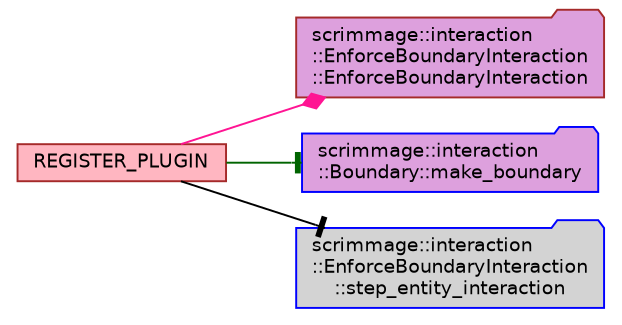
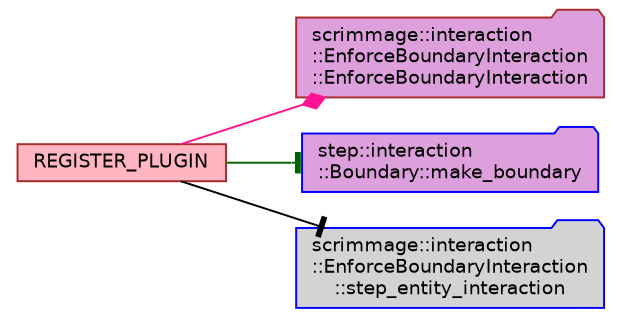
(450, 163) -> (450, 163)
